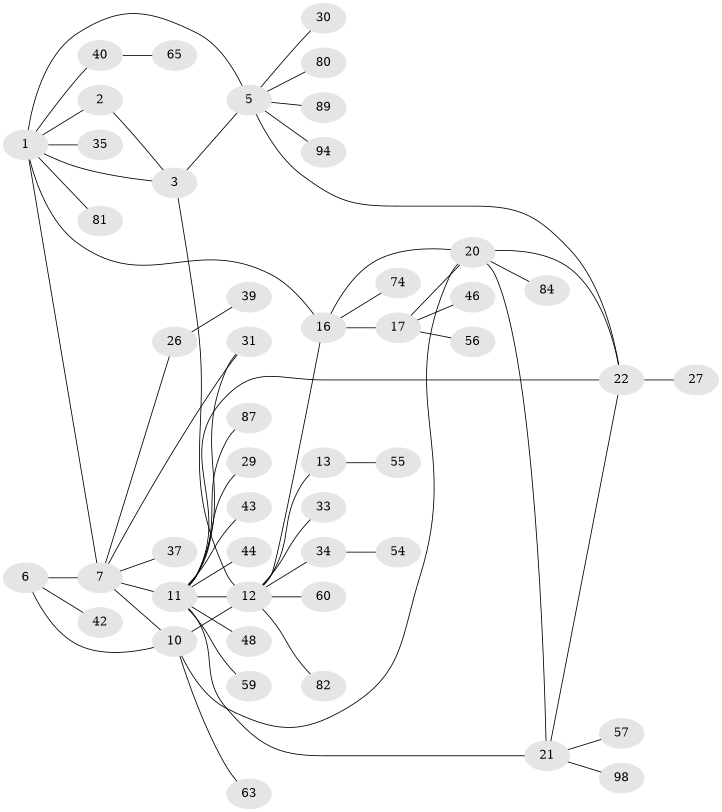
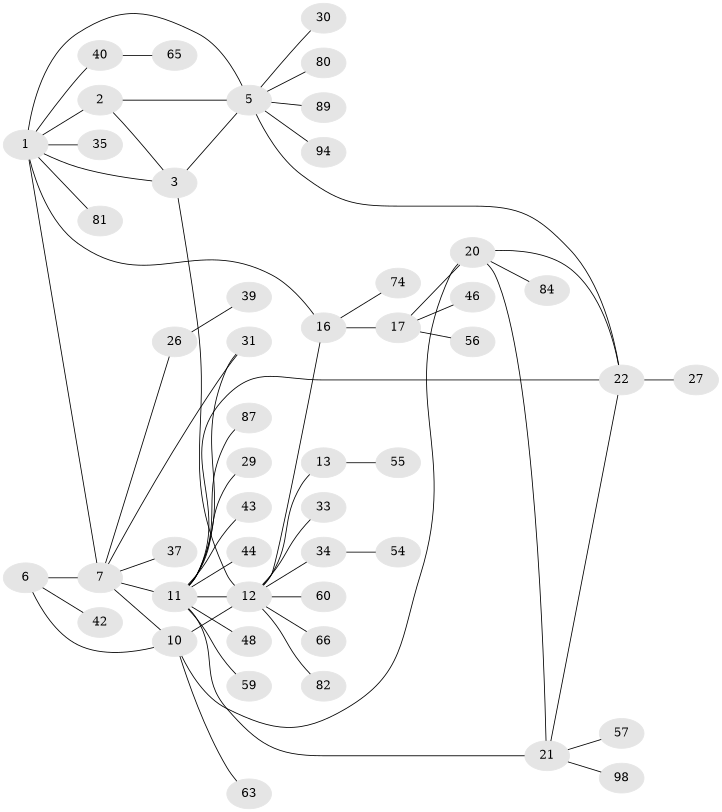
none -> (175, 100)
(379, 259) -> none
none -> (324, 642)
